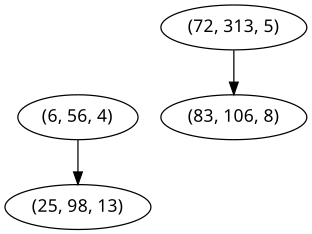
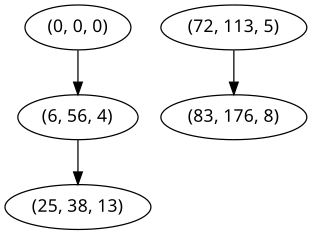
none -> (78, 27)
(234, 27) -> (234, 27)
(234, 117) -> (234, 117)
(78, 207) -> (78, 207)
